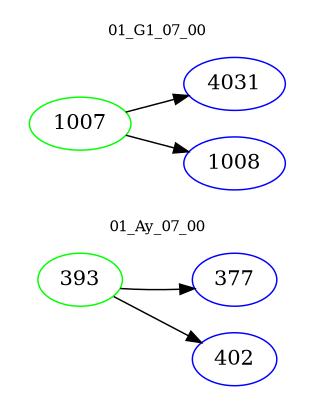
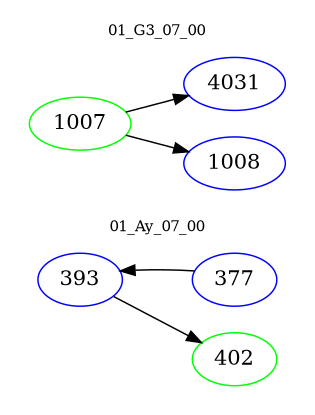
(157, 32) -> (157, 32)
(80, 280) -> (80, 280)
(150, 290) -> (165, 270)
(235, 359) -> (235, 359)
